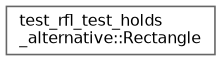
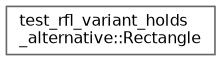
(111, 30) -> (111, 30)
